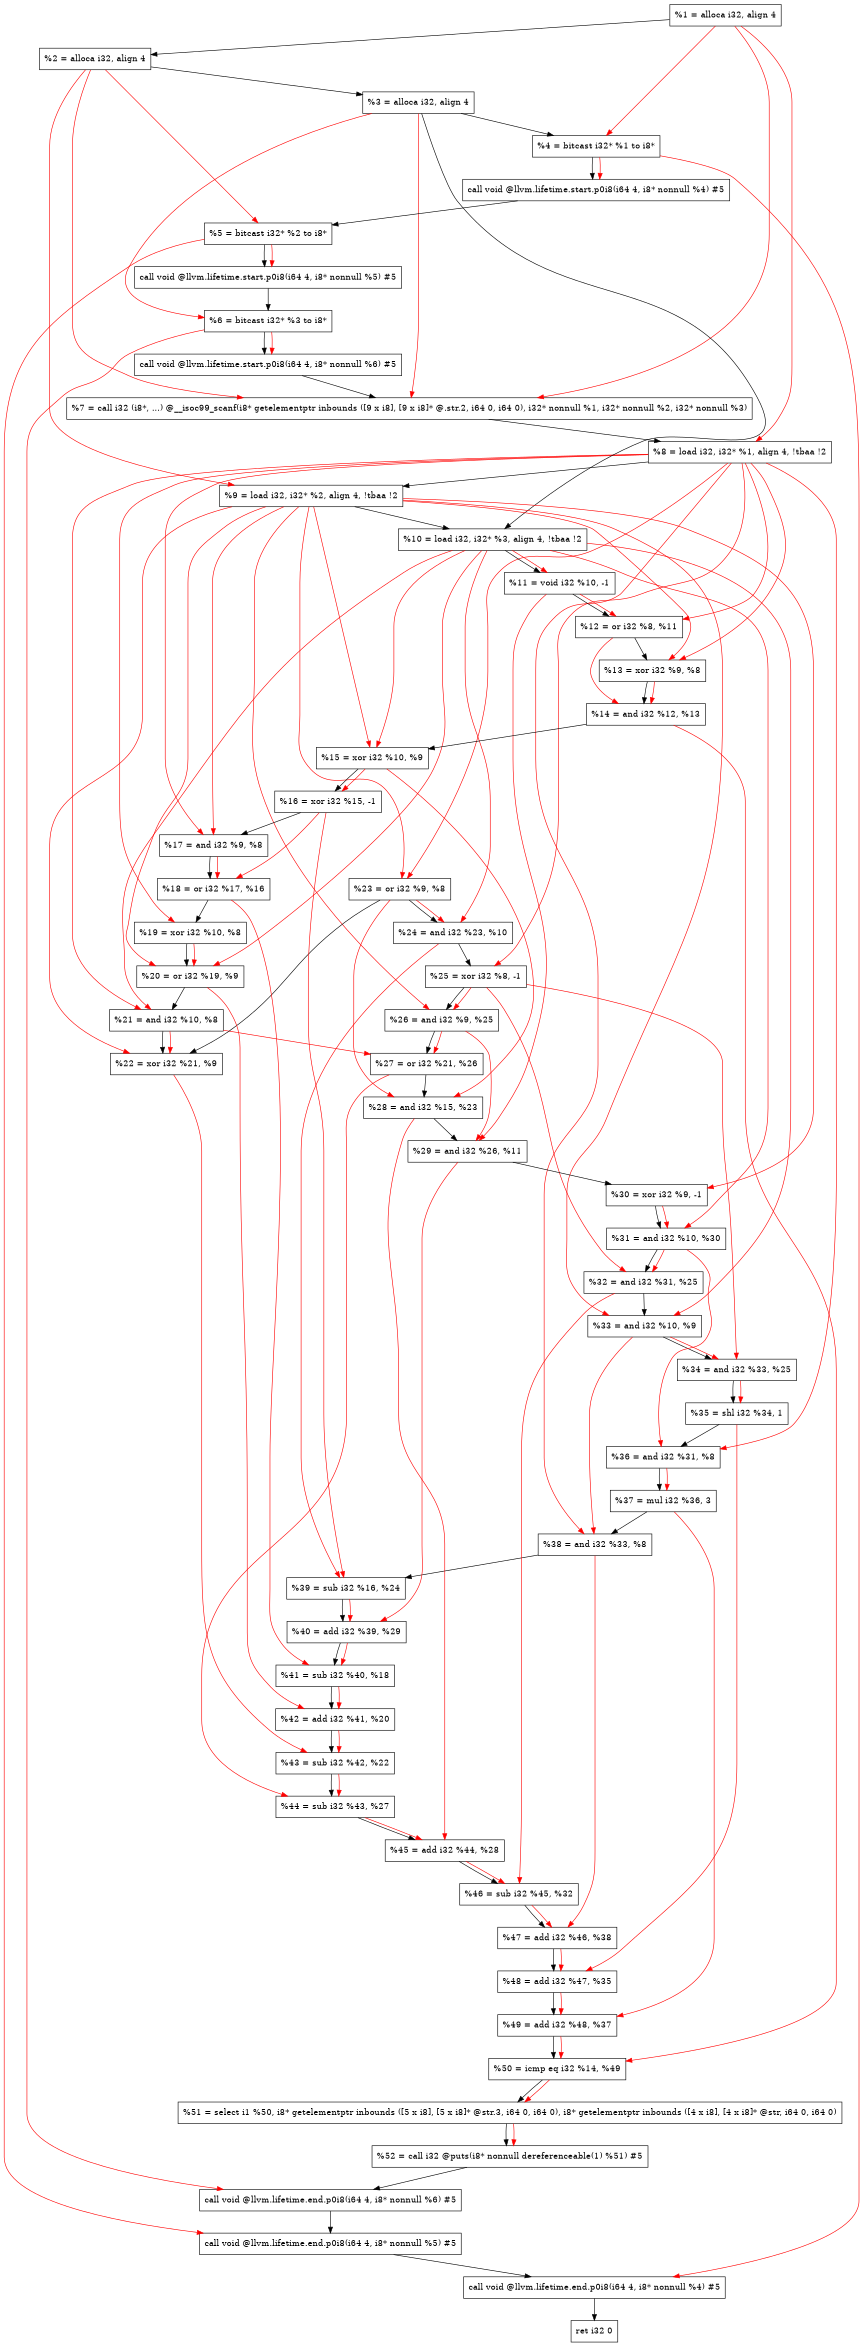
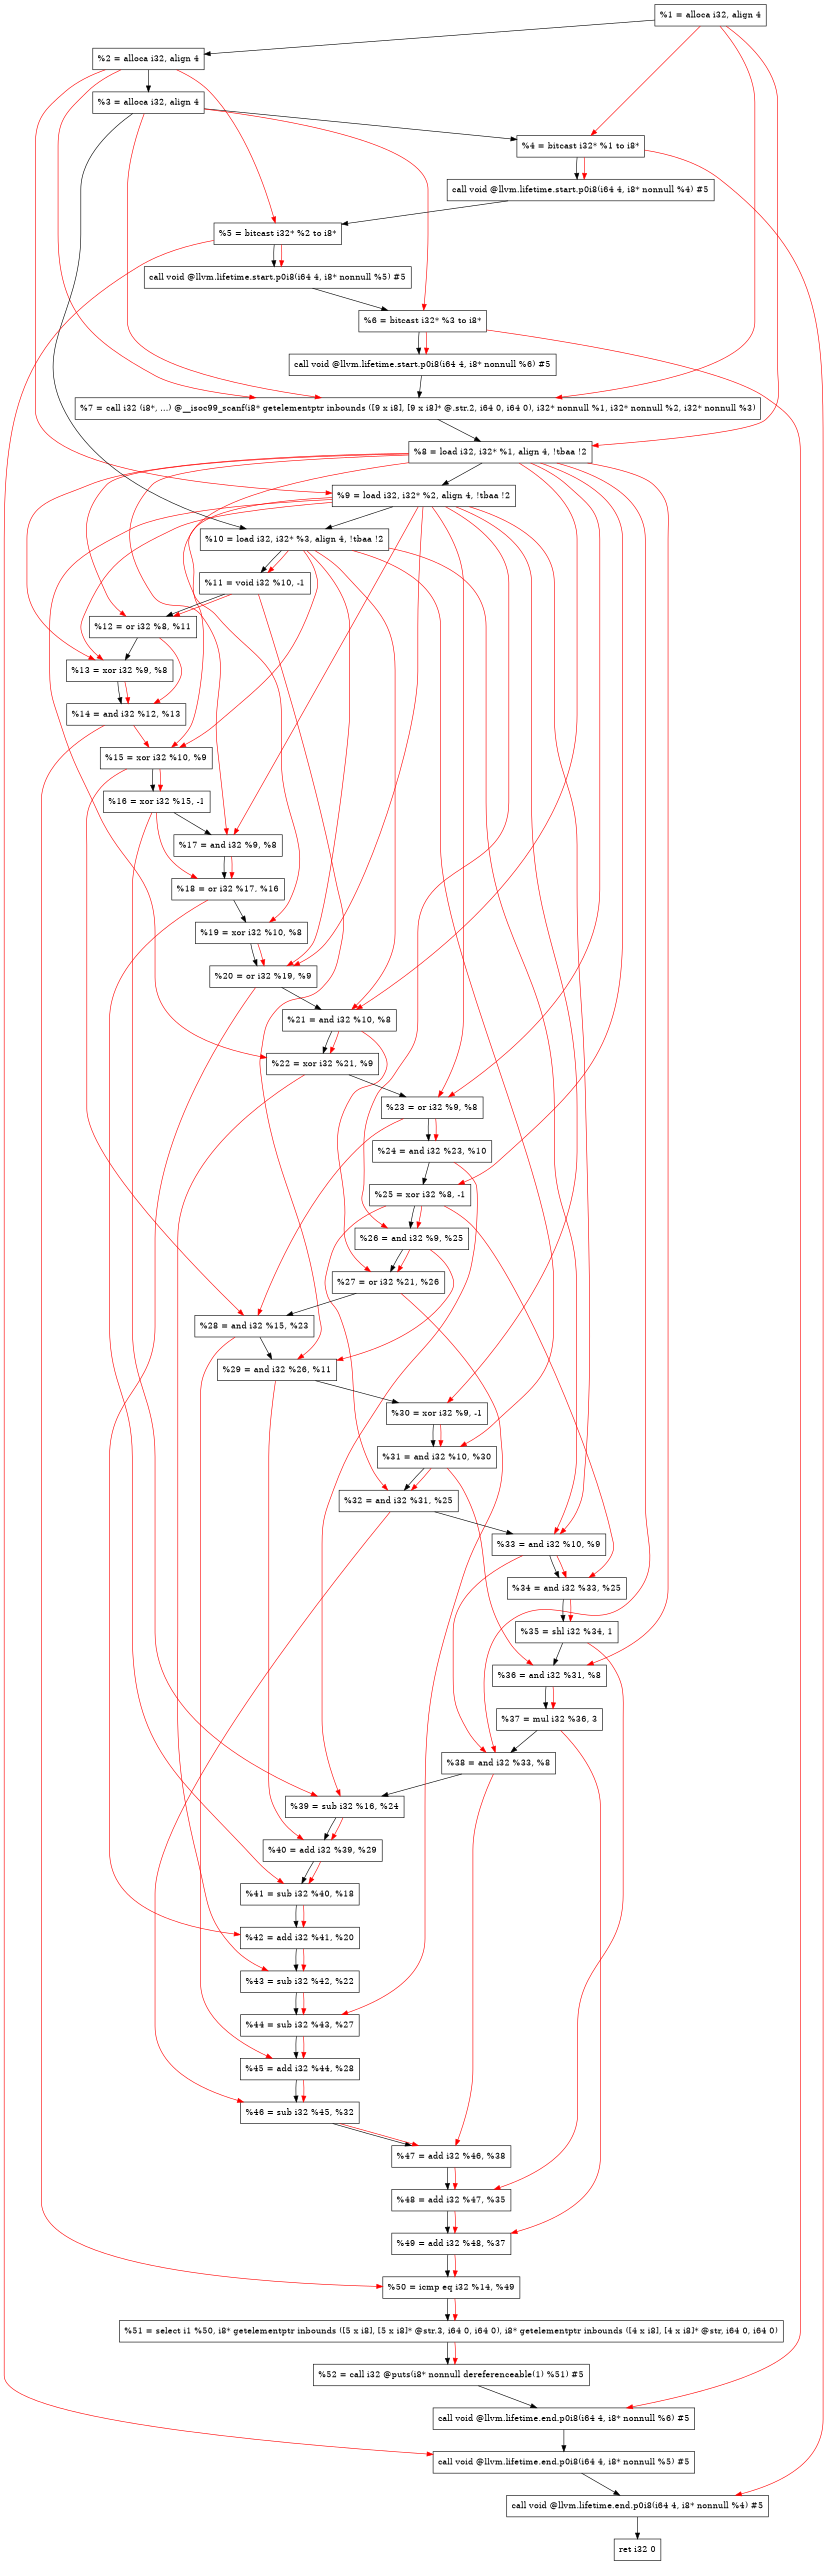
(474, 726) -> none
(507, 737) -> (140, 734)
(288, 976) -> (378, 1086)
